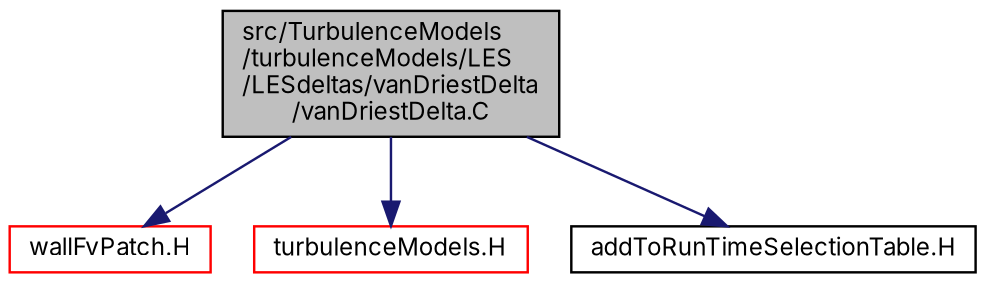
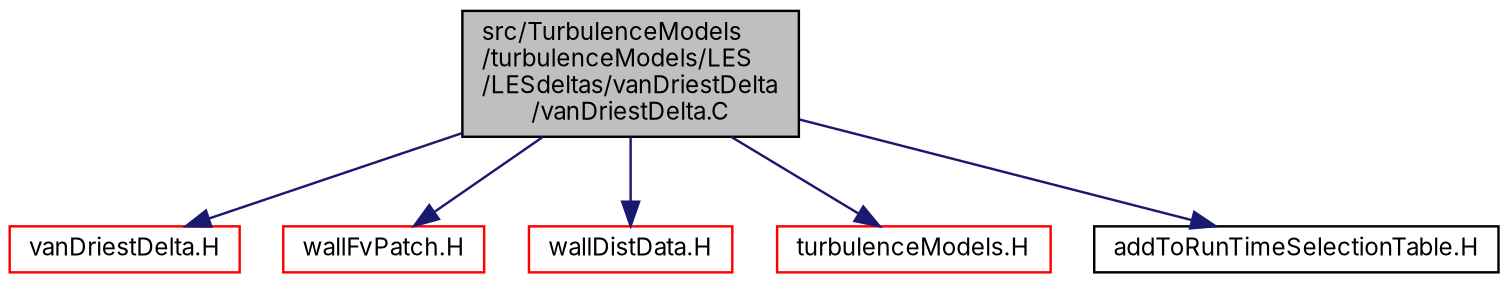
none -> (125, 249)
none -> (631, 249)
